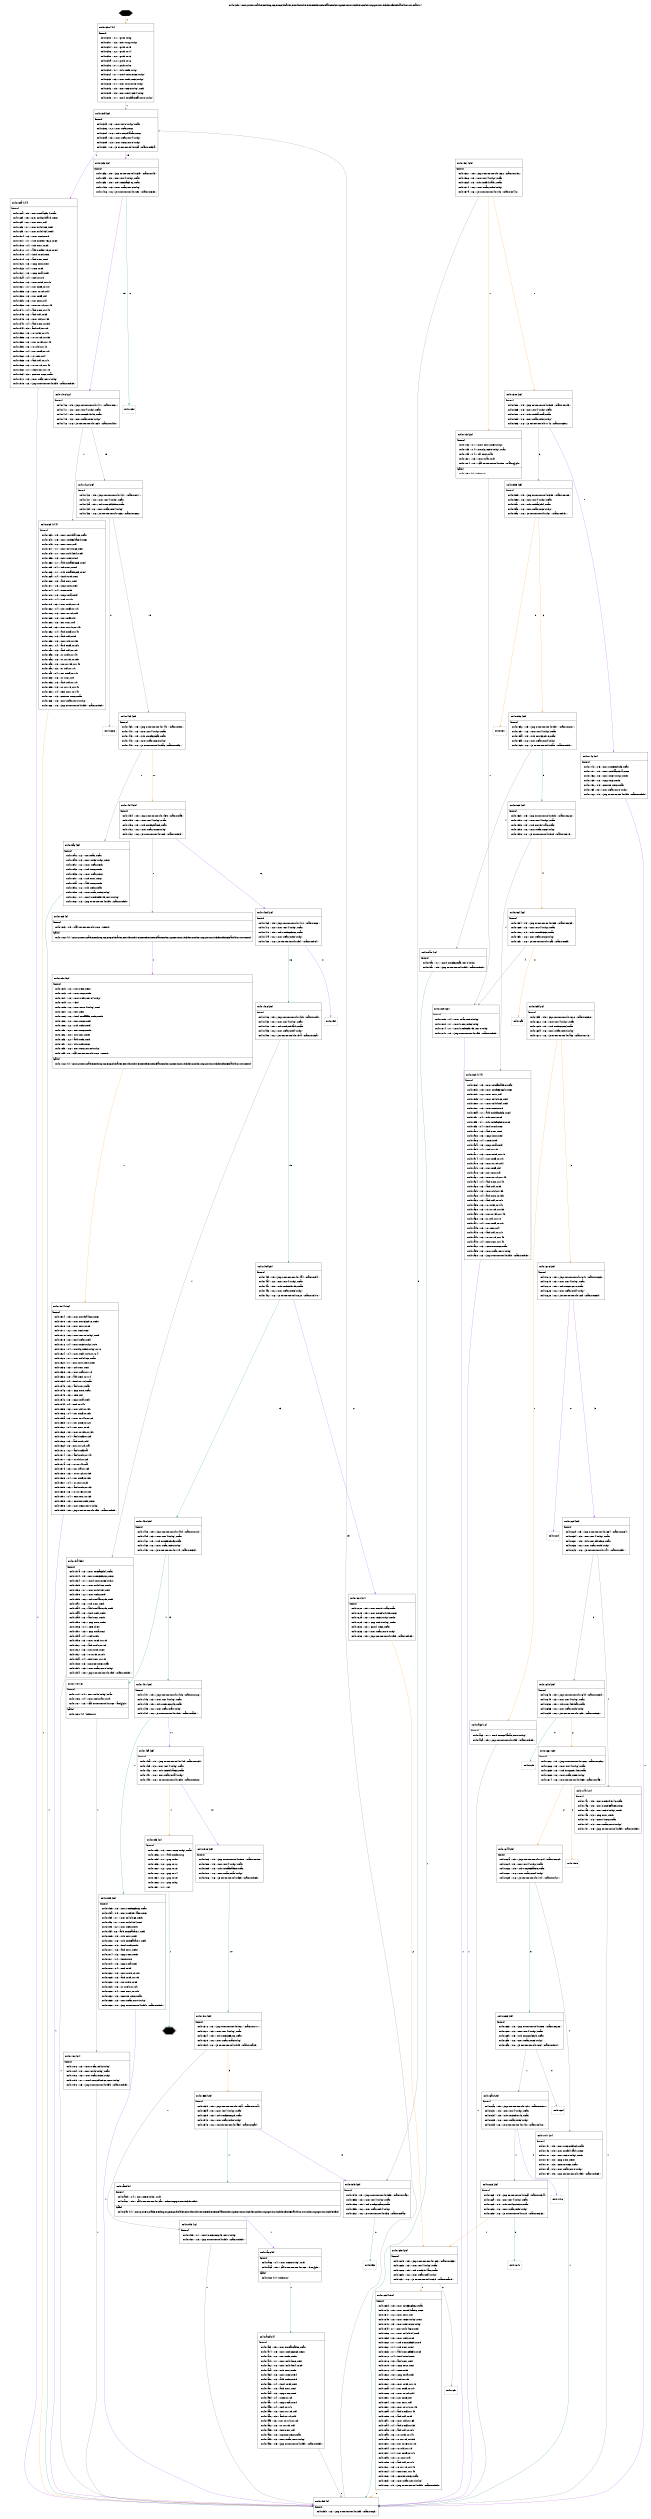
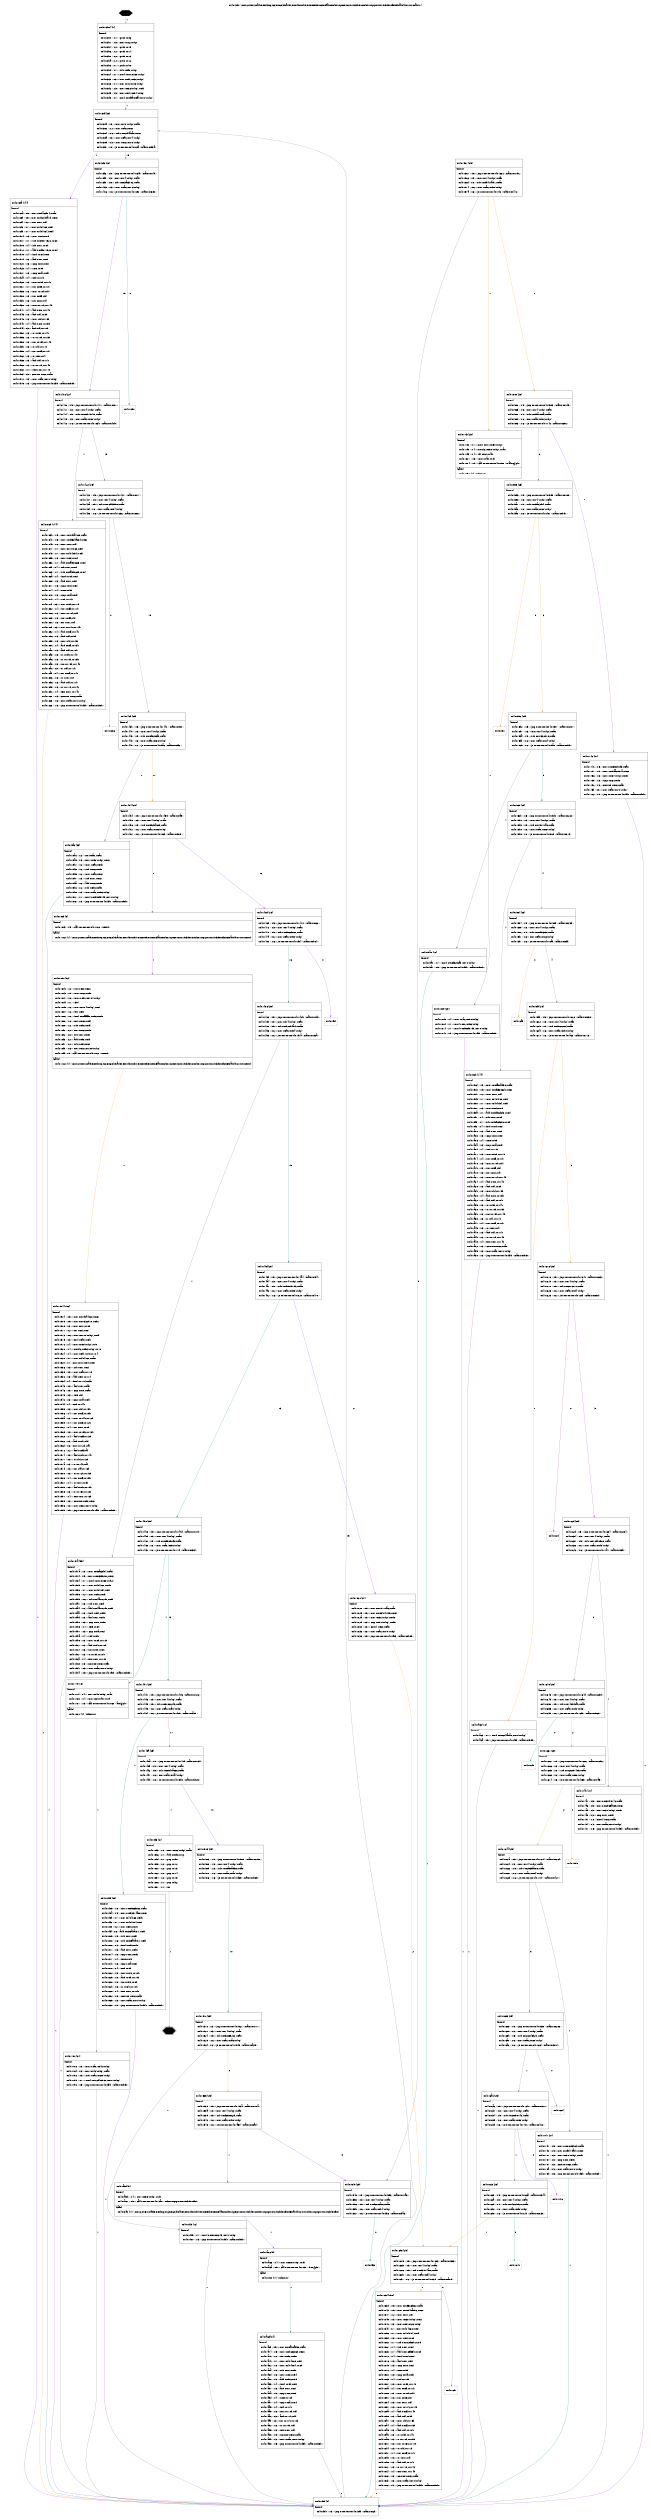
(503, 975) -> (551, 974)
